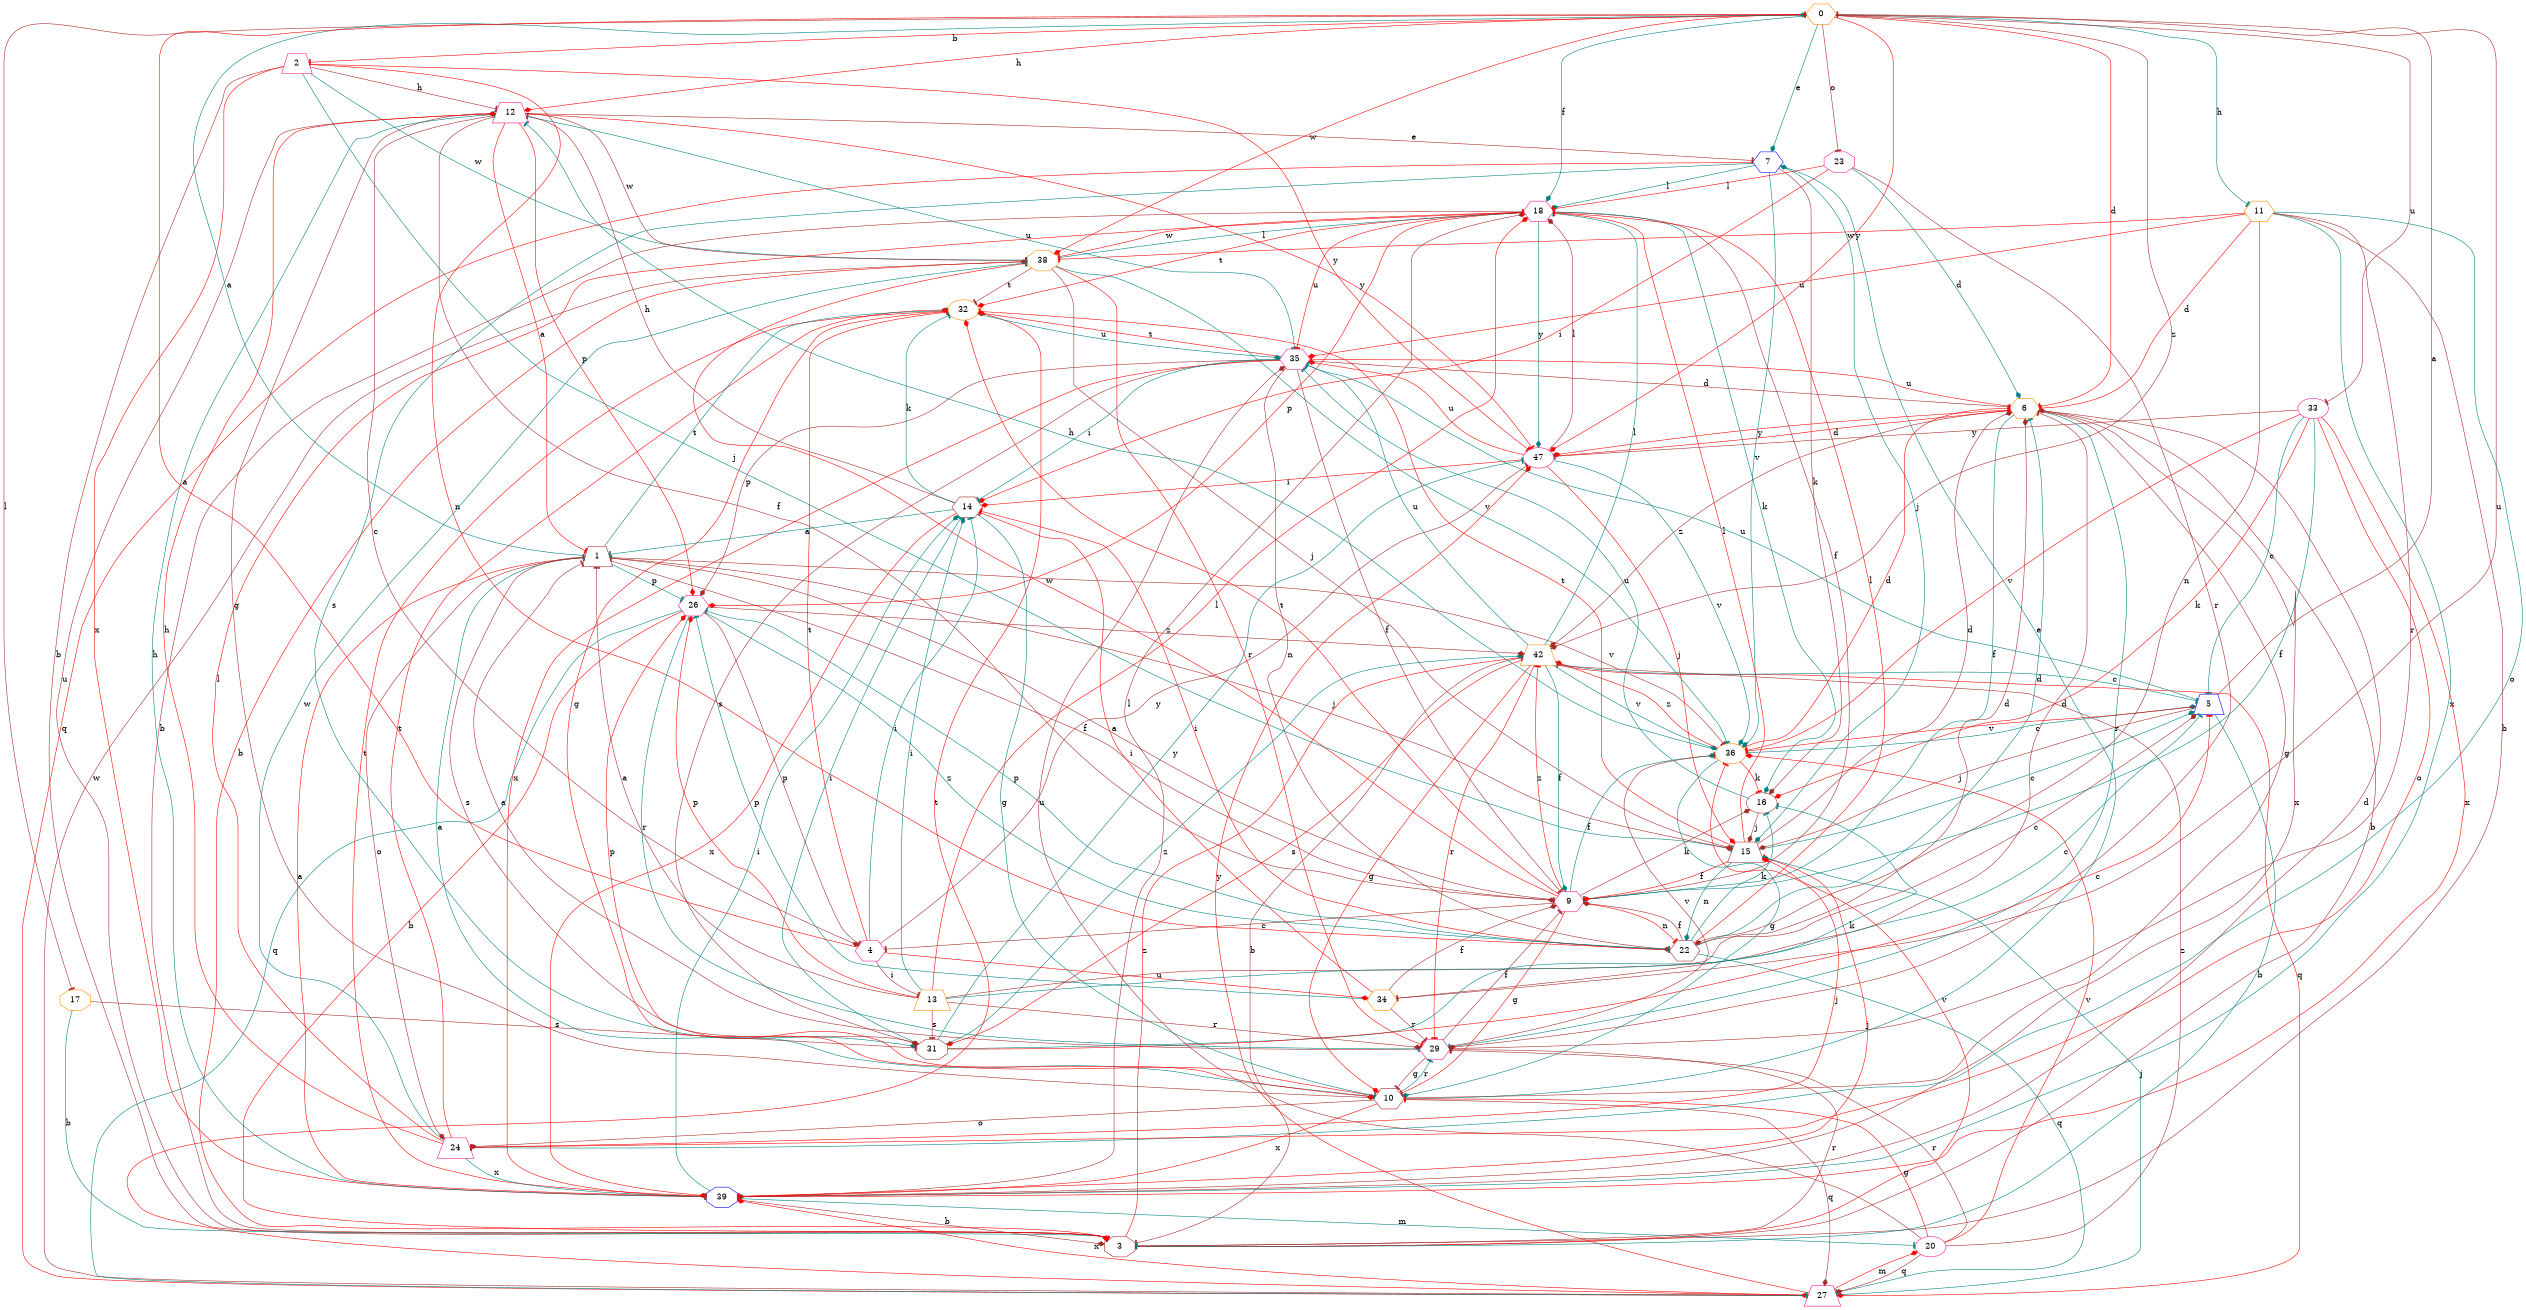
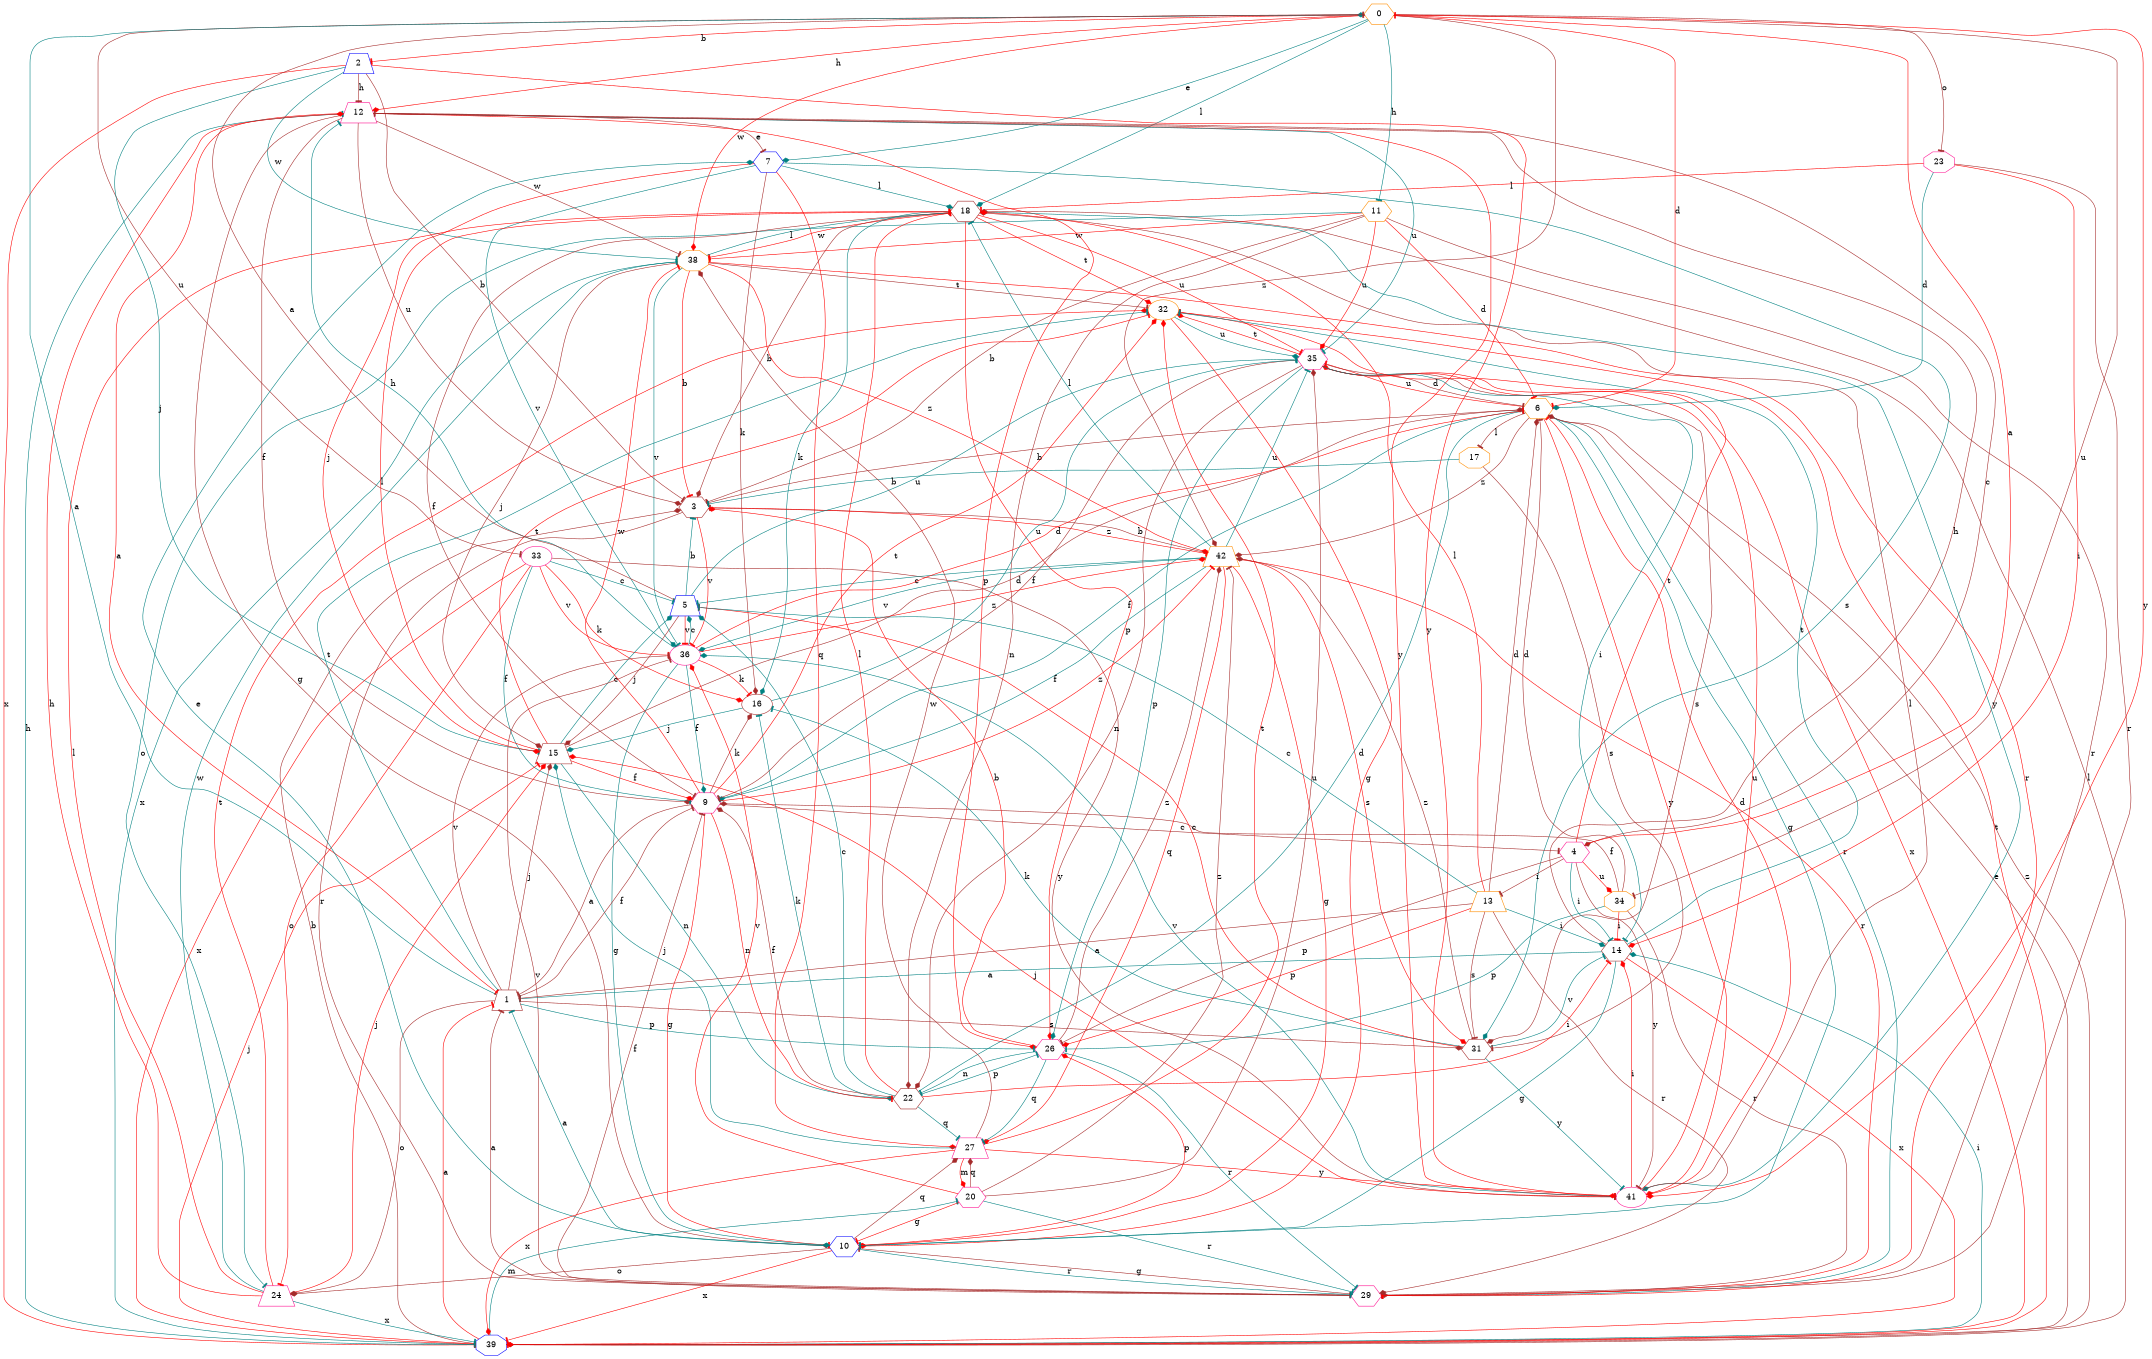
(289, 29) -> (1500, 425)
(297, 63) -> (359, 63)
(1563, 113) -> (1201, 113)
(1538, 211) -> (966, 211)
(944, 402) -> (1158, 665)
(909, 409) -> (1802, 630)
none -> (932, 420)
(1538, 458) -> (1631, 1197)
(1916, 510) -> (373, 347)
(705, 695) -> none
(1731, 754) -> (685, 655)
(778, 769) -> (1309, 939)
(831, 778) -> (1571, 1000)
(949, 778) -> (966, 1074)
(1608, 790) -> (695, 726)
(1208, 801) -> (1408, 768)
(2297, 803) -> (1997, 877)
(2366, 803) -> (2028, 877)
(1755, 824) -> (662, 726)
(1957, 866) -> (840, 850)
(2101, 967) -> (1742, 1195)
(1382, 1000) -> (1620, 902)
(932, 1049) -> (1477, 1049)
(1757, 1068) -> (1167, 1246)
(1389, 1099) -> (844, 1247)
(1966, 1127) -> (140, 794)
(1120, 1247) -> (694, 507)
(1931, 1247) -> (971, 1197)
